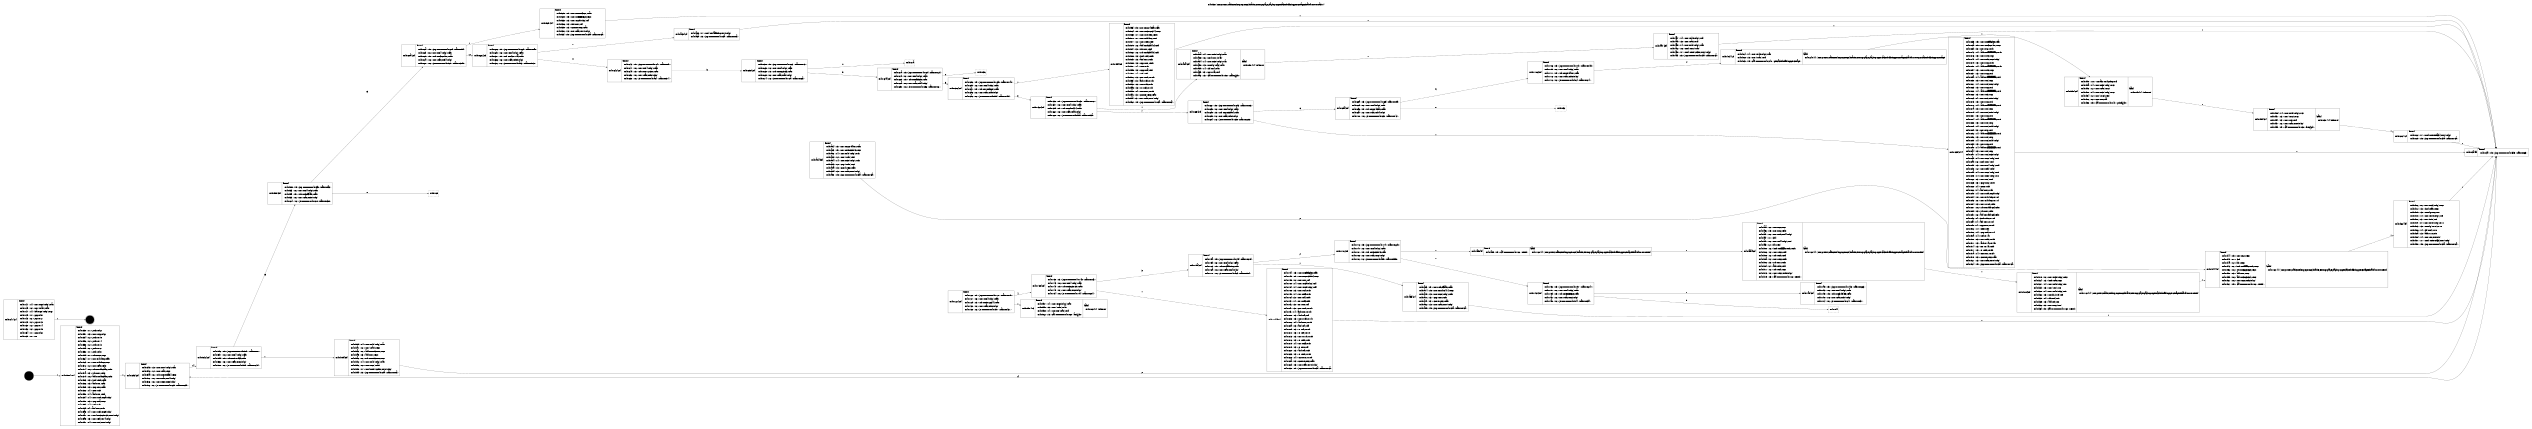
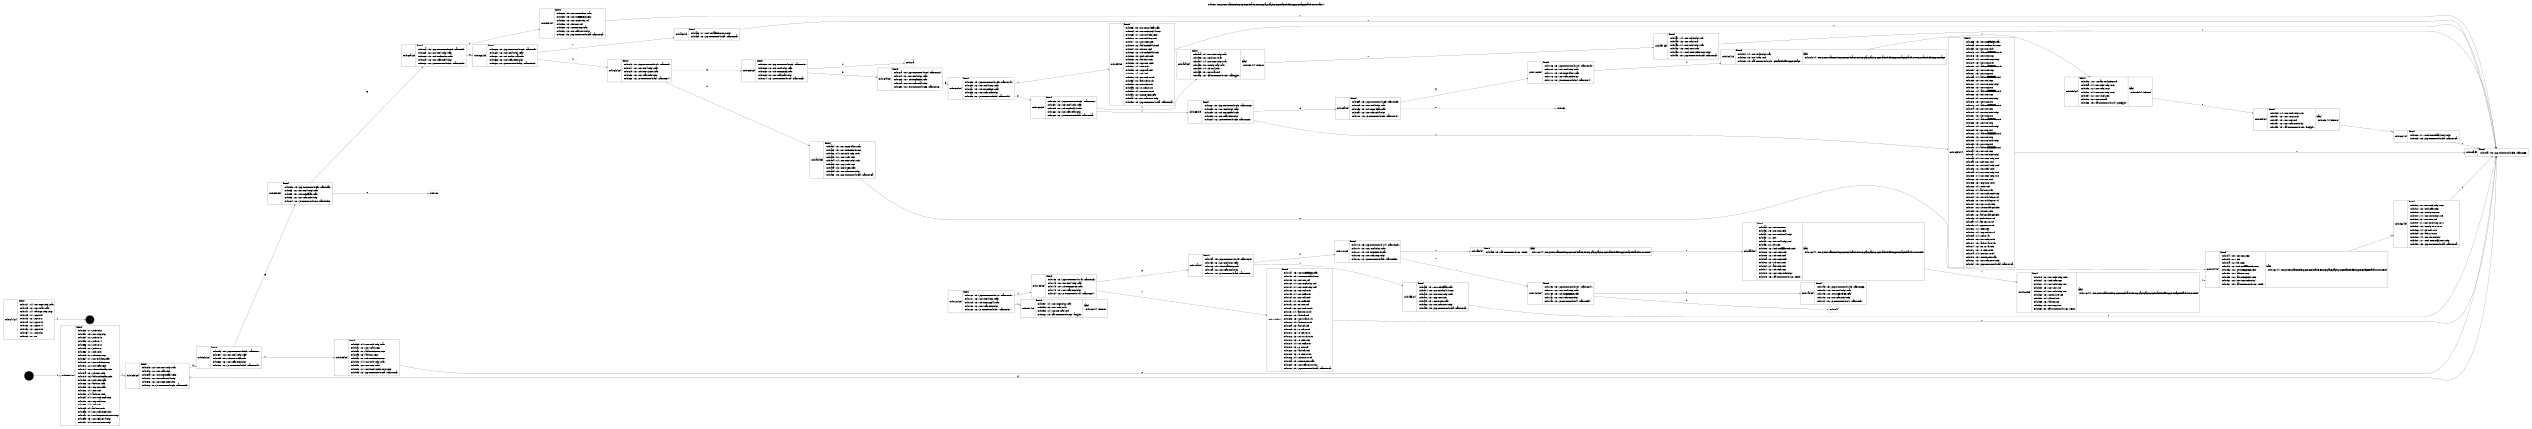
(981, 72) -> none
none -> (737, 114)
